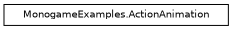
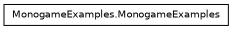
(116, 15) -> (116, 15)
